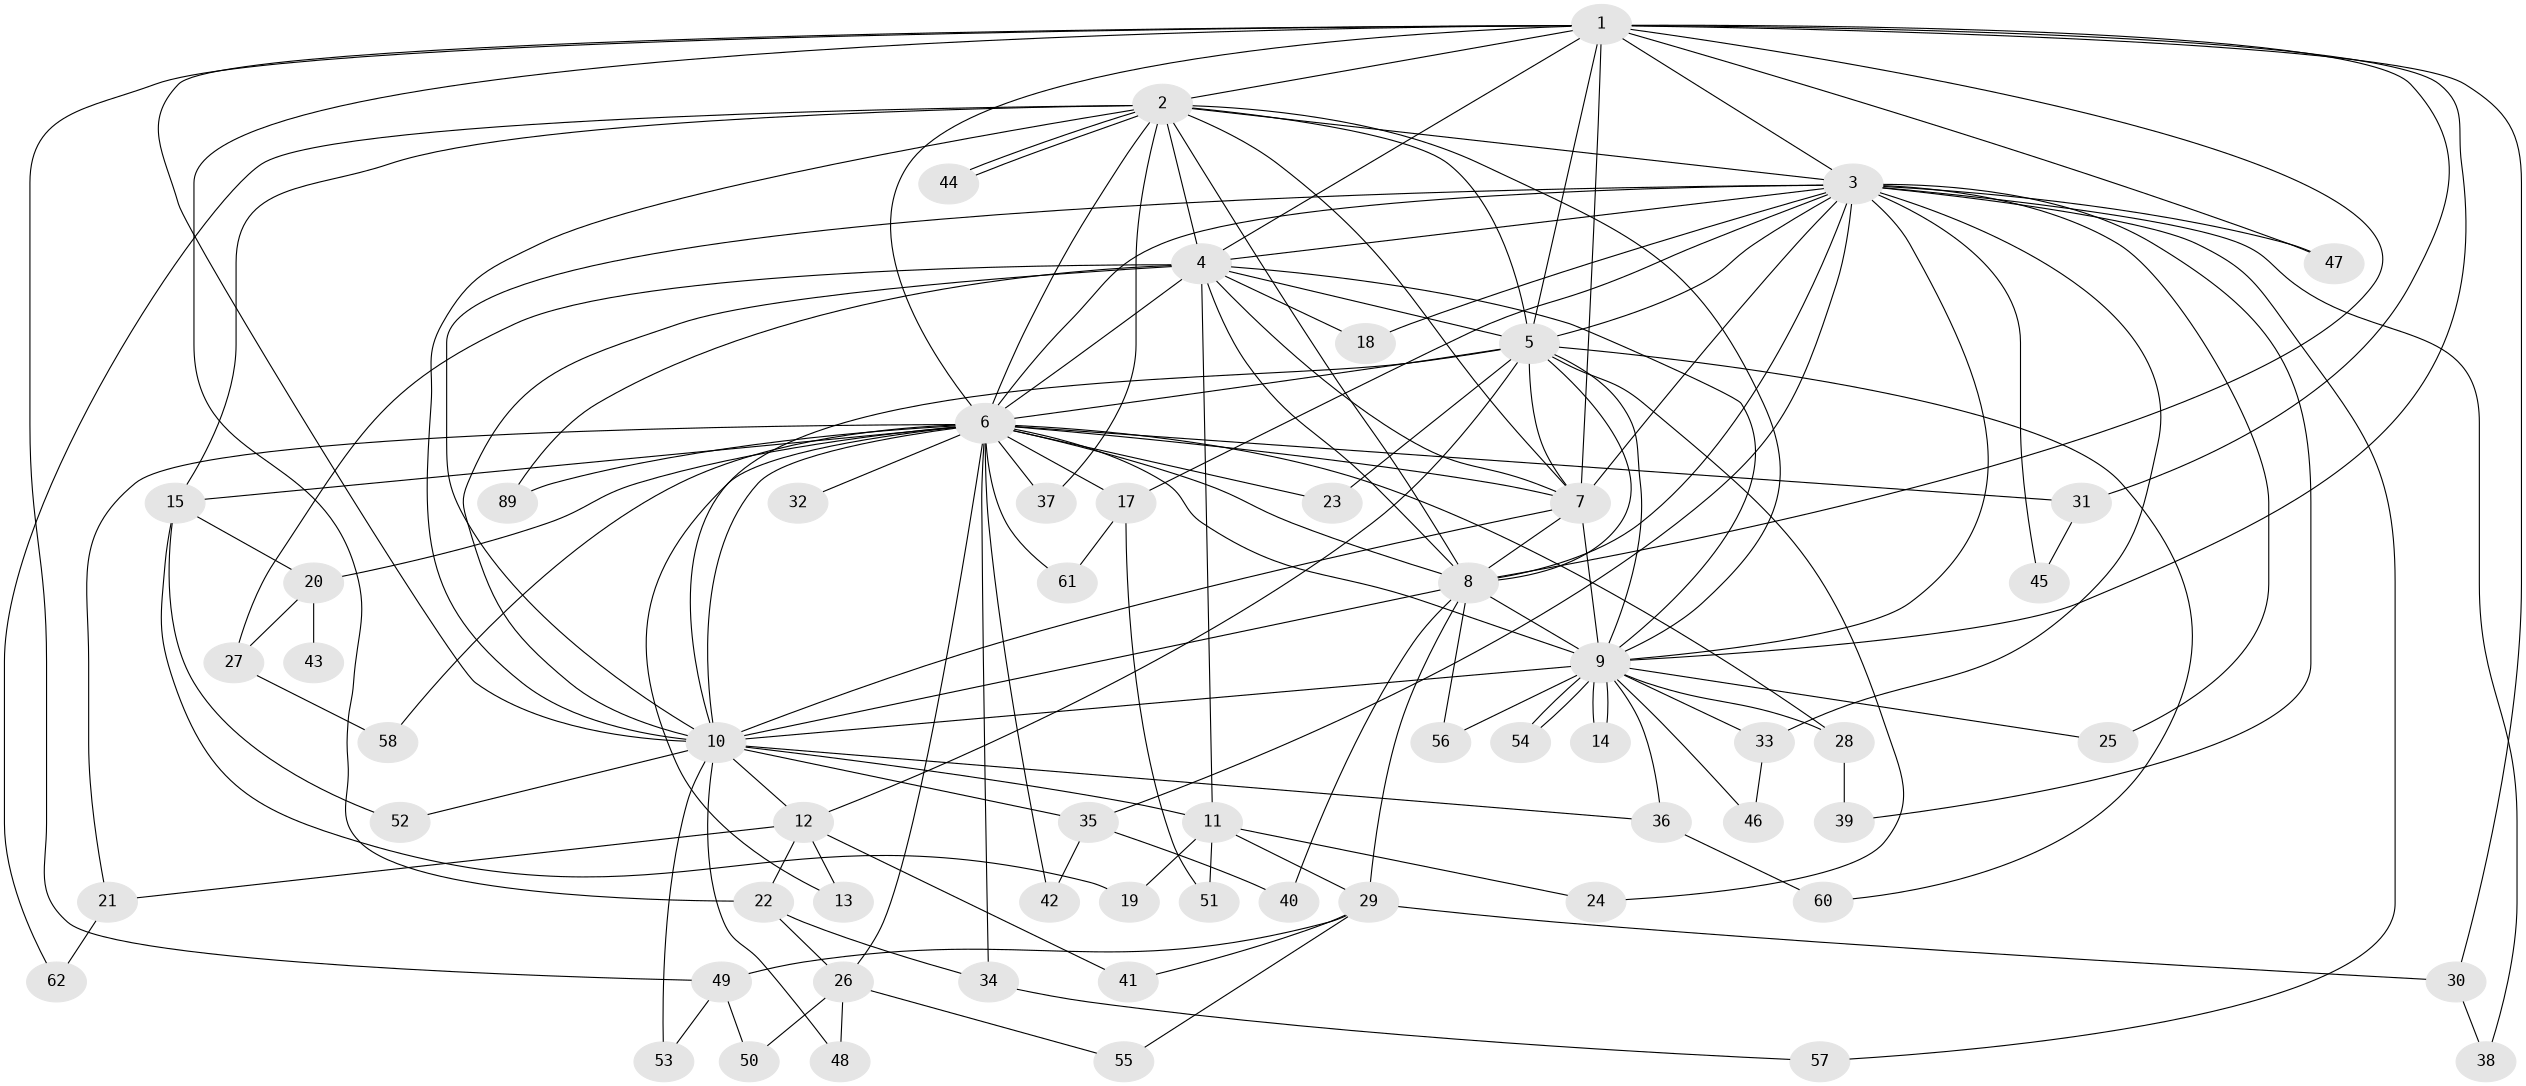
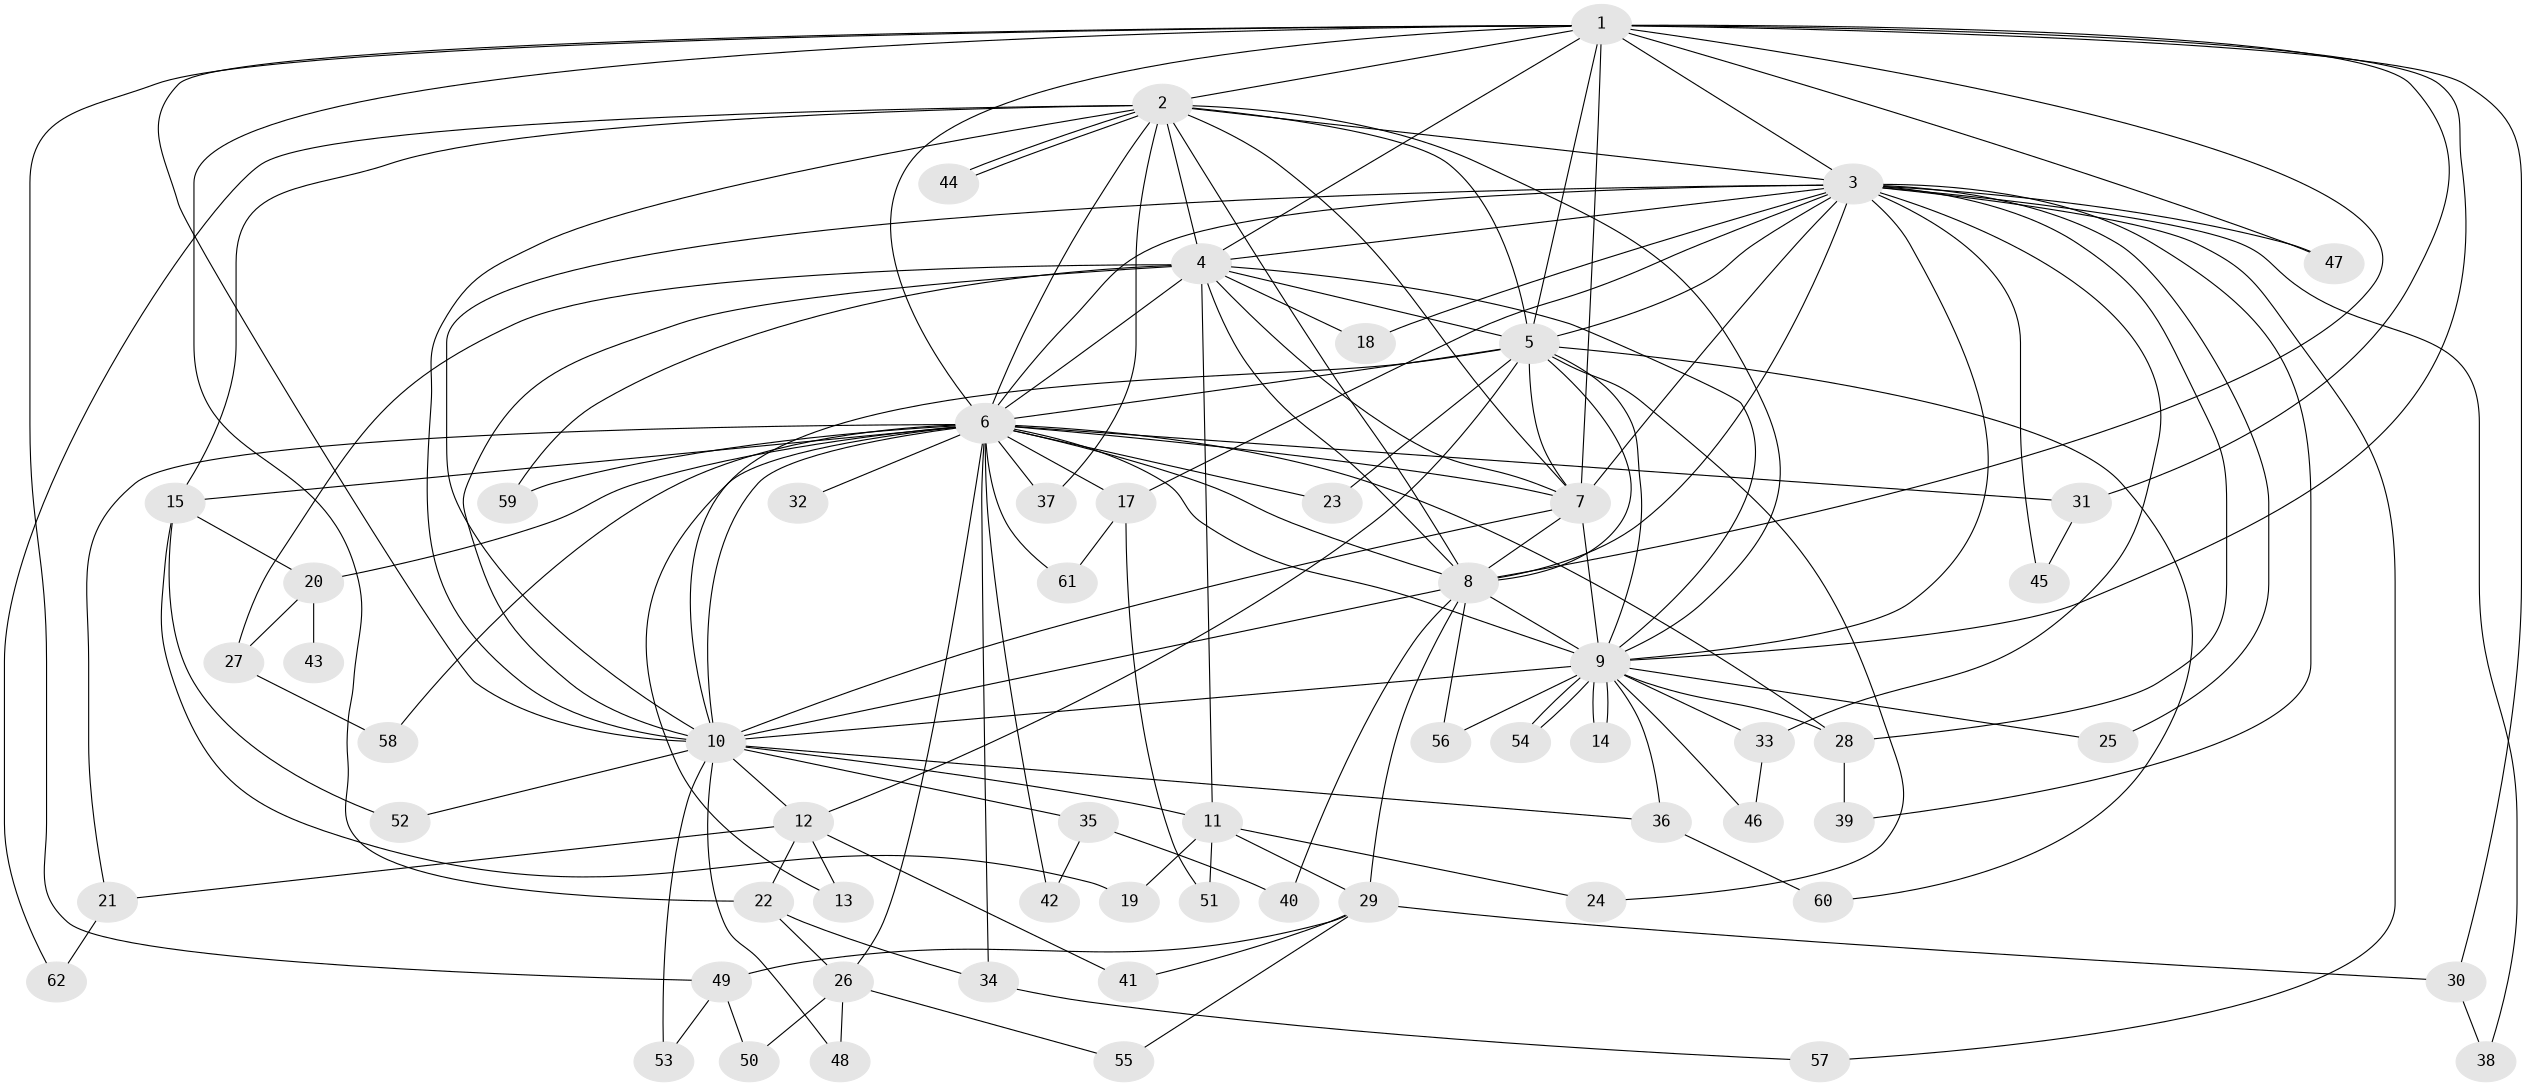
(508, 503) -> (508, 503)
(1570, 596) -> (2227, 496)
